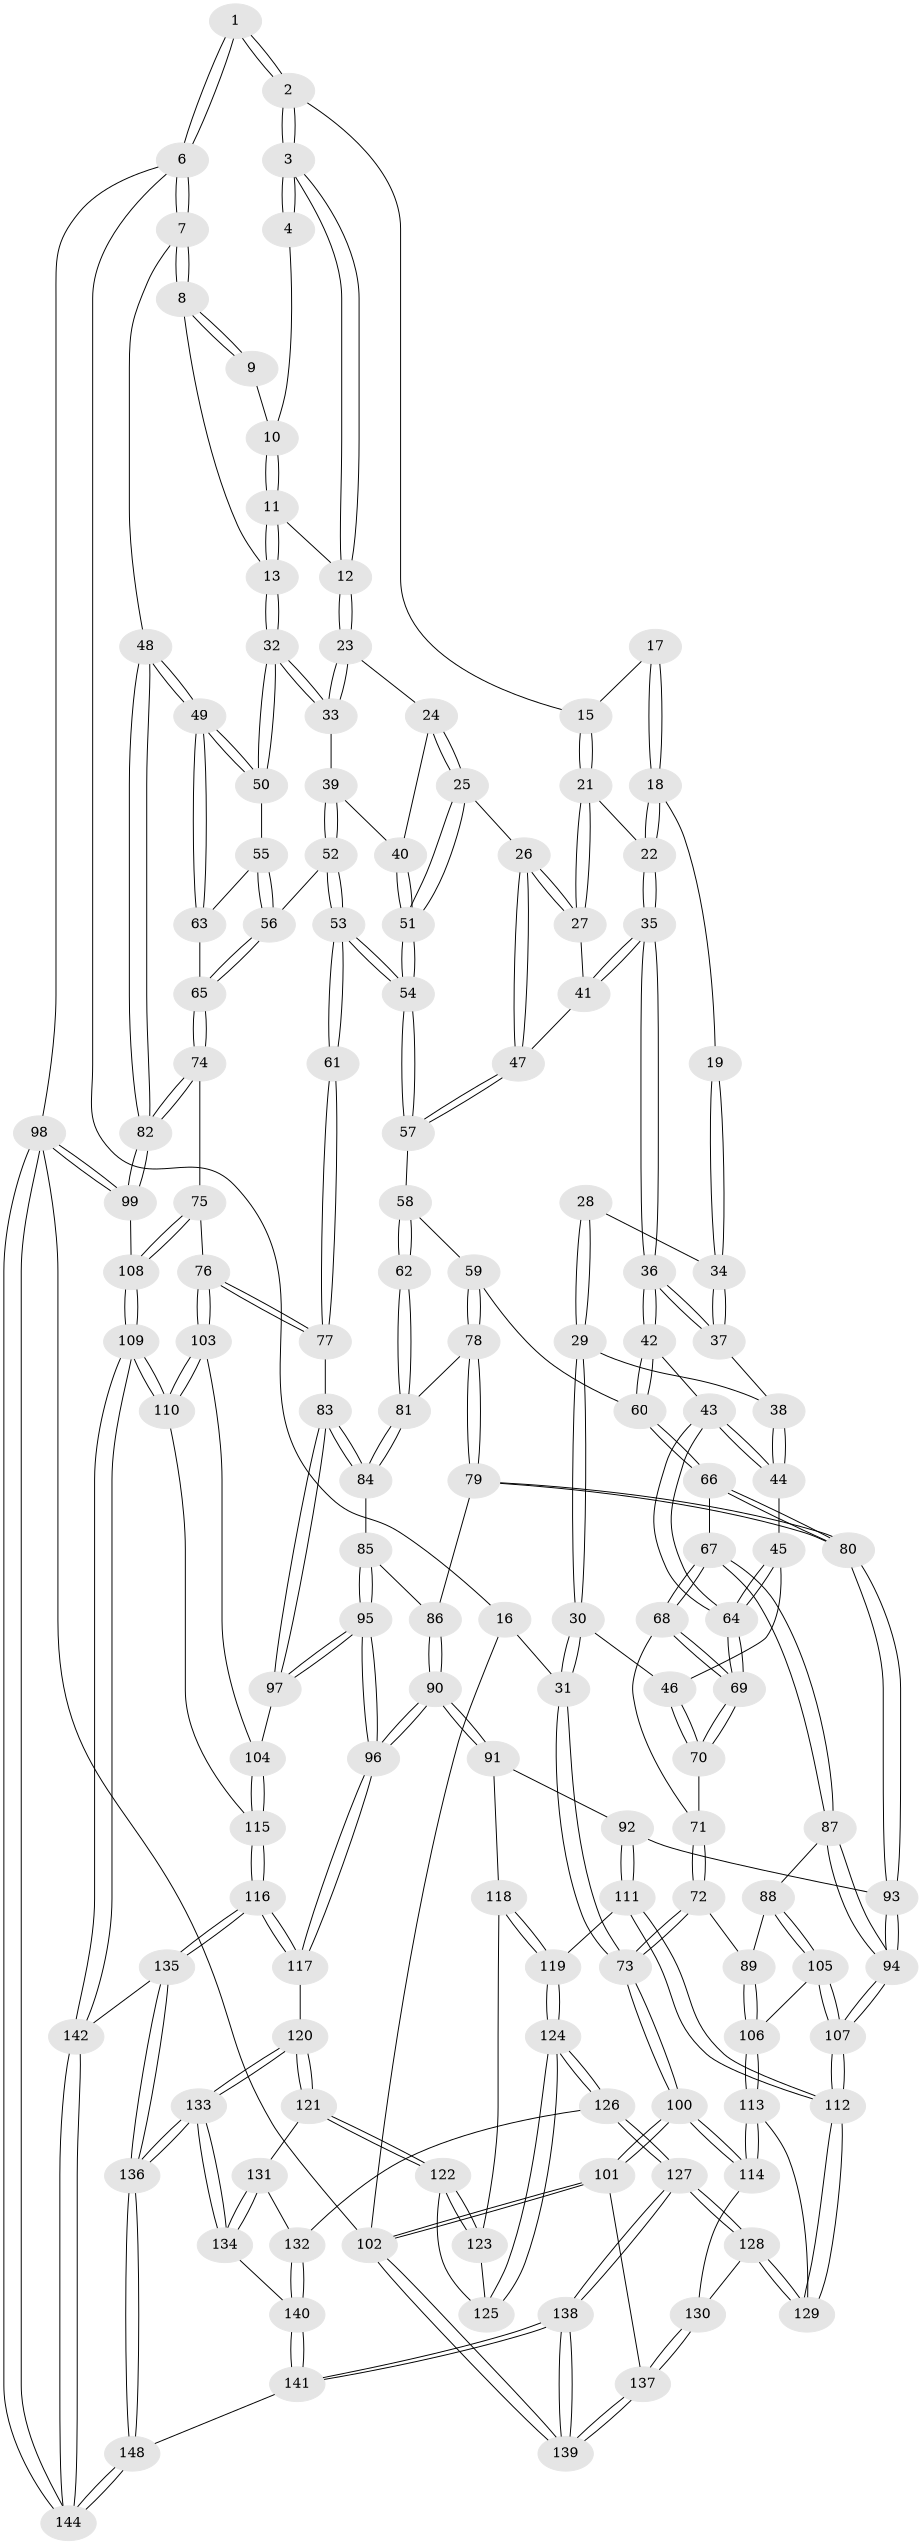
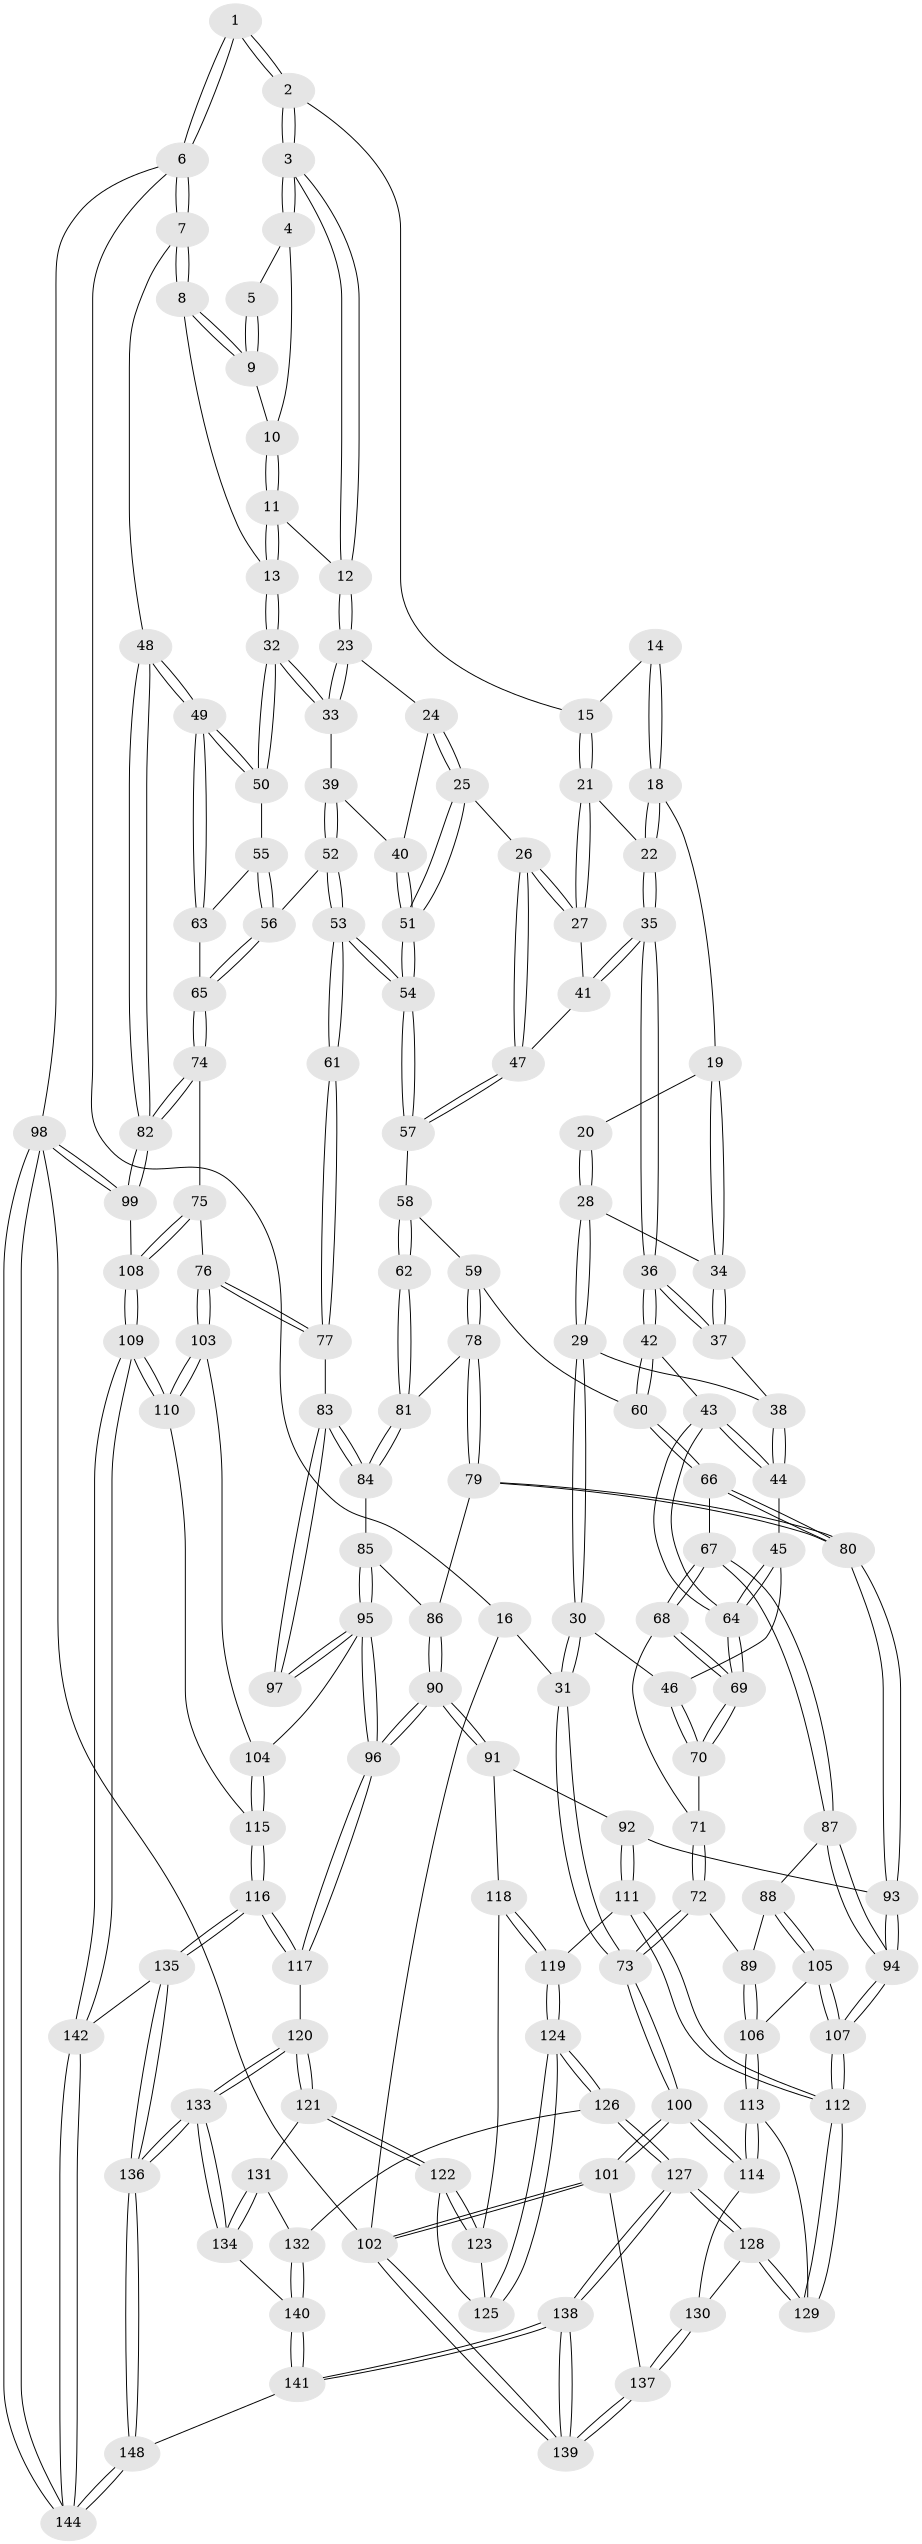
none -> (252, 299)
(655, 647) -> (655, 647)
none -> (586, 1133)
(266, 1724) -> (320, 1694)
